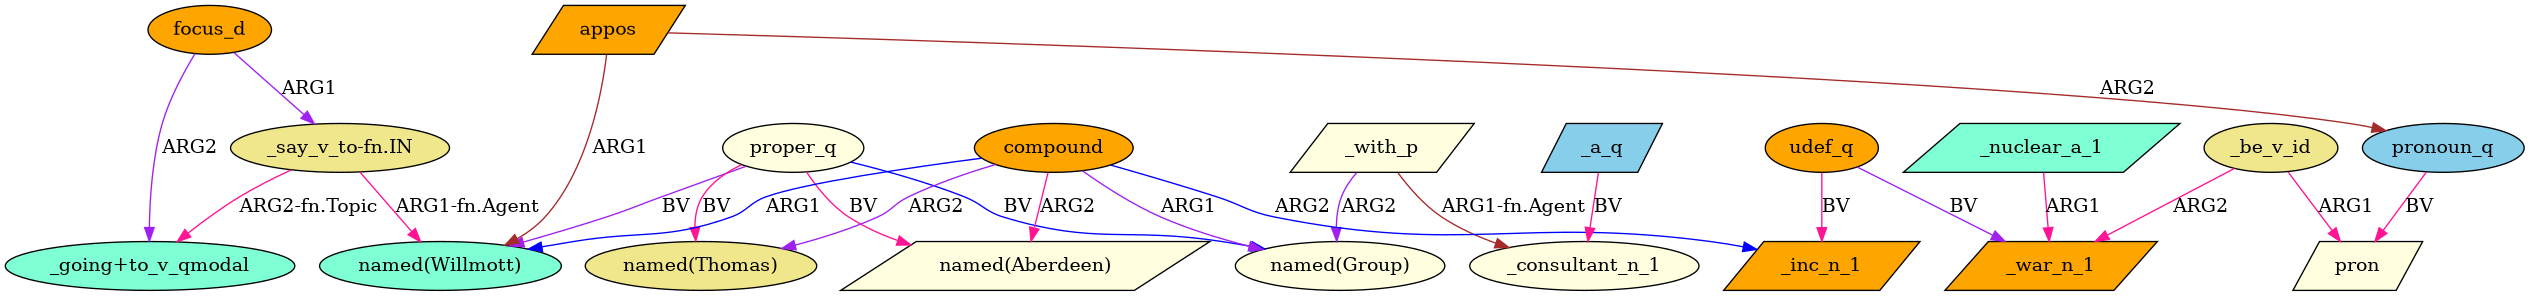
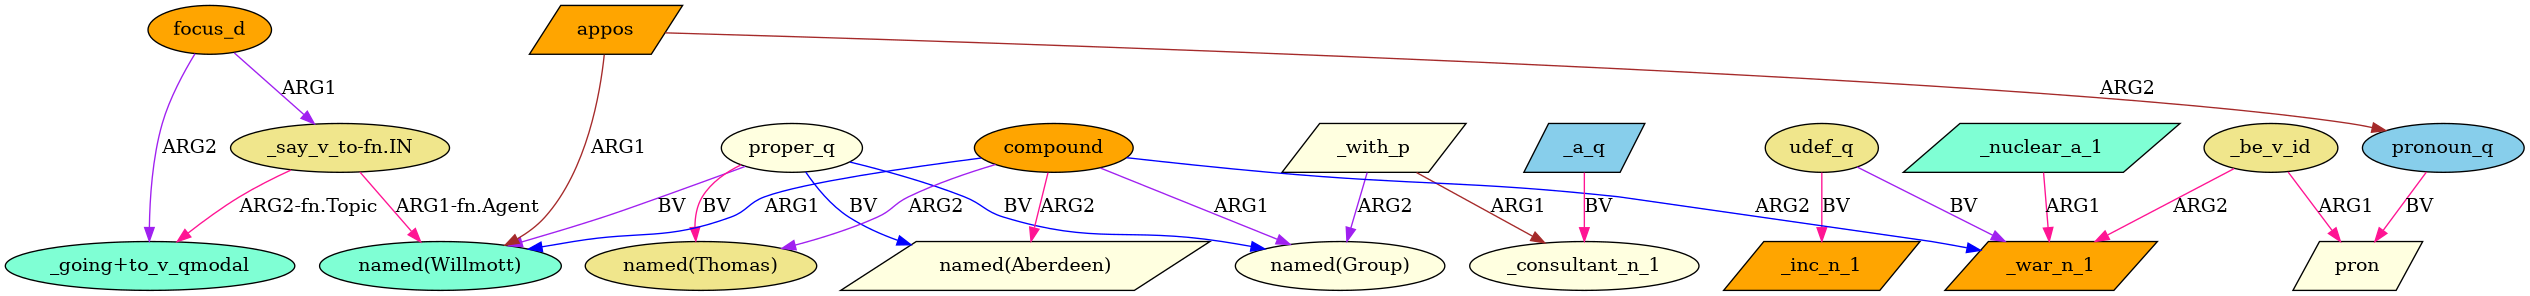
(1822, 148) -> (1822, 148)
(1514, 207) -> (1519, 207)
(846, 215) -> (845, 215)
(1423, 234) -> (1548, 190)
